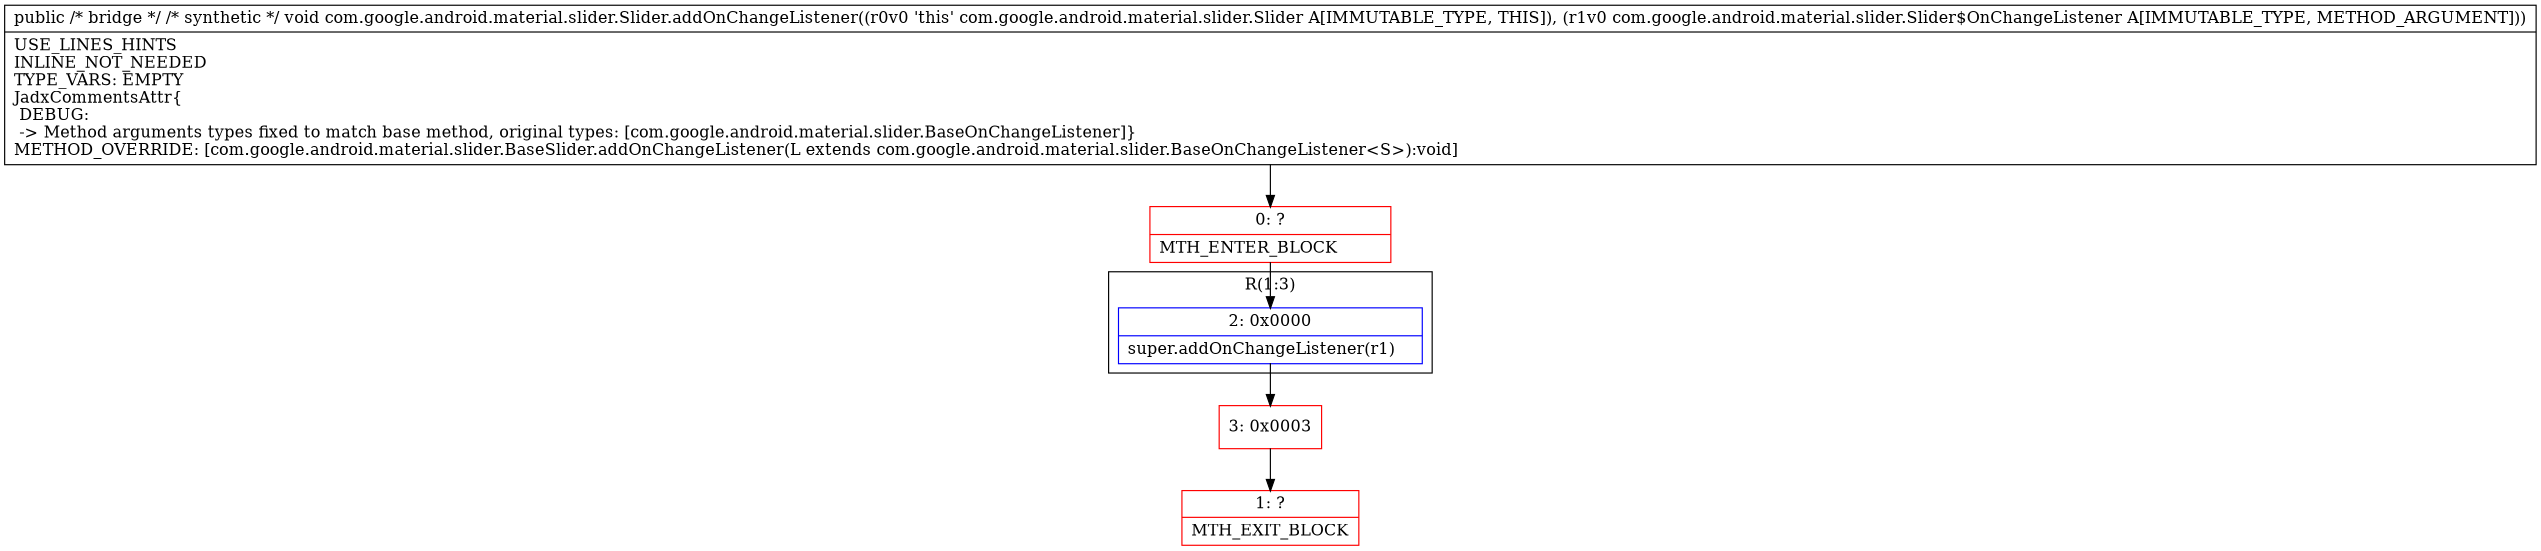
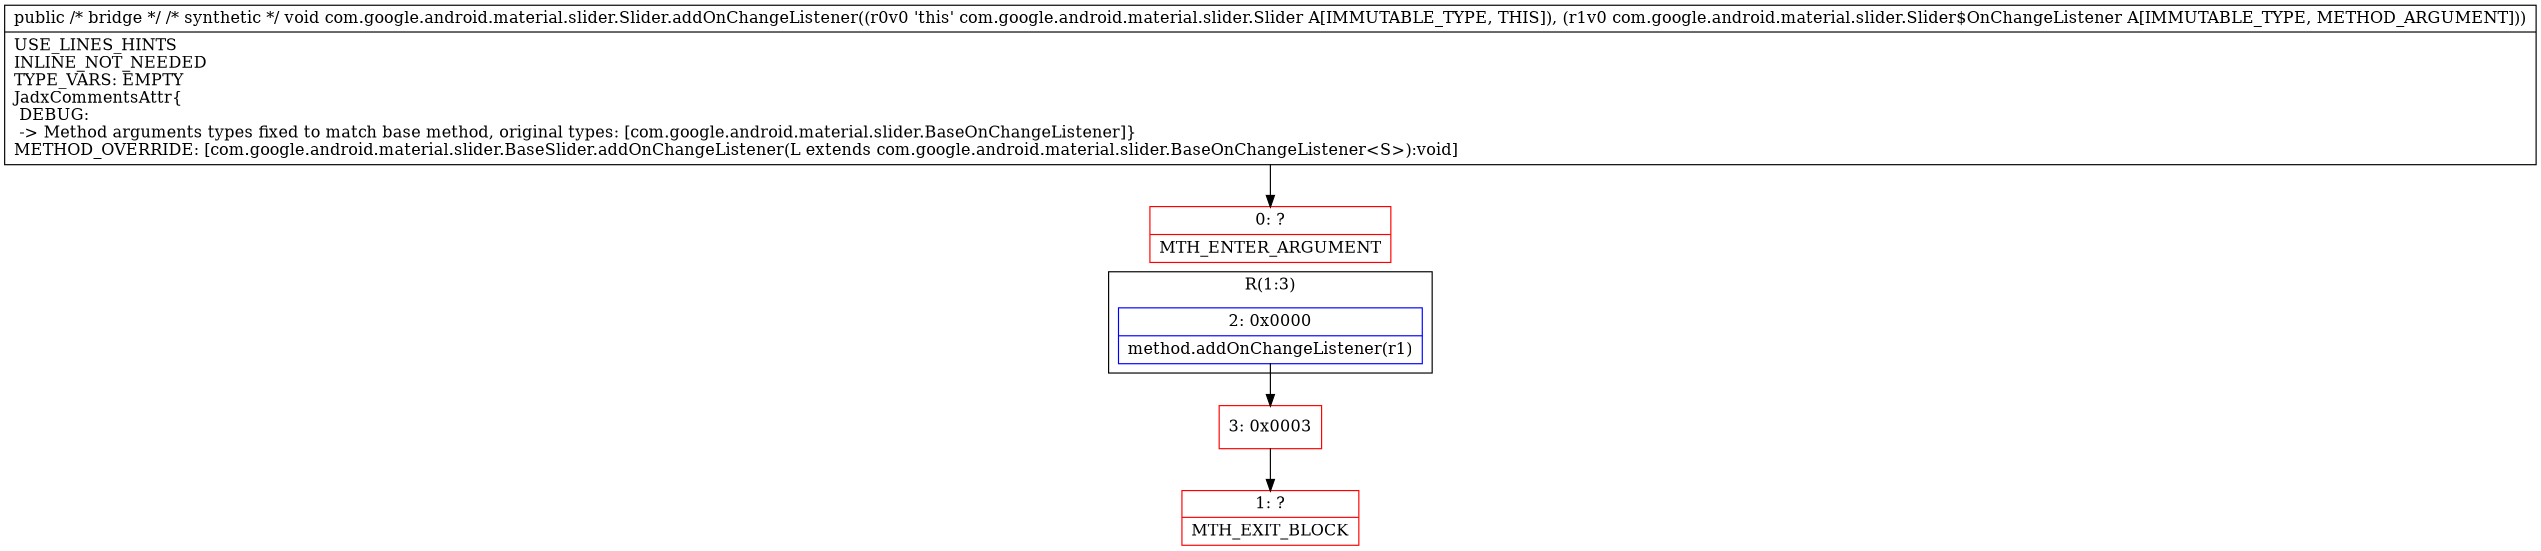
(1249, 248) -> (1270, 248)
(1270, 279) -> none
(1262, 349) -> (1270, 349)
